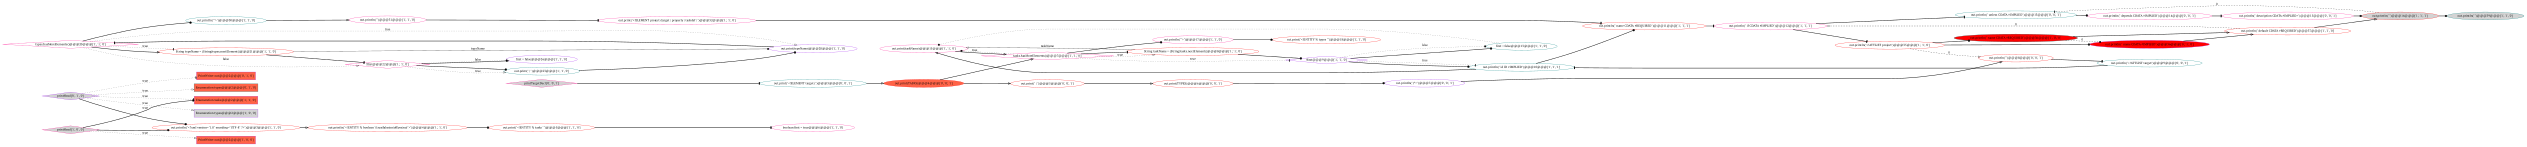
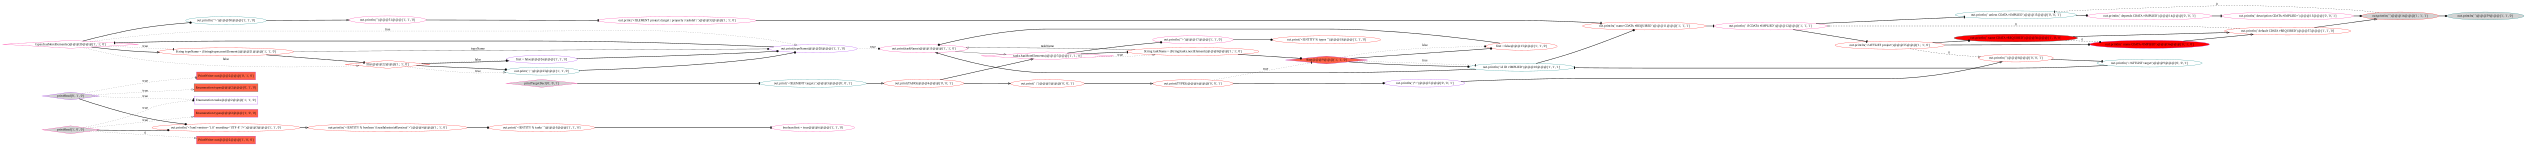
(1220, 29) -> (1220, 29)
(1522, 46) -> (1522, 46)
(988, 52) -> (868, 49)
(980, 53) -> (980, 53)
none -> (677, 56)
(1326, 60) -> (1326, 60)
(1183, 62) -> (1264, 71)
(388, 64) -> (388, 64)
(924, 83) -> (924, 83)
(226, 100) -> (226, 100)
(138, 104) -> (139, 122)
(138, 113) -> (138, 113)
(226, 113) -> (226, 113)
(145, 133) -> (145, 133)
